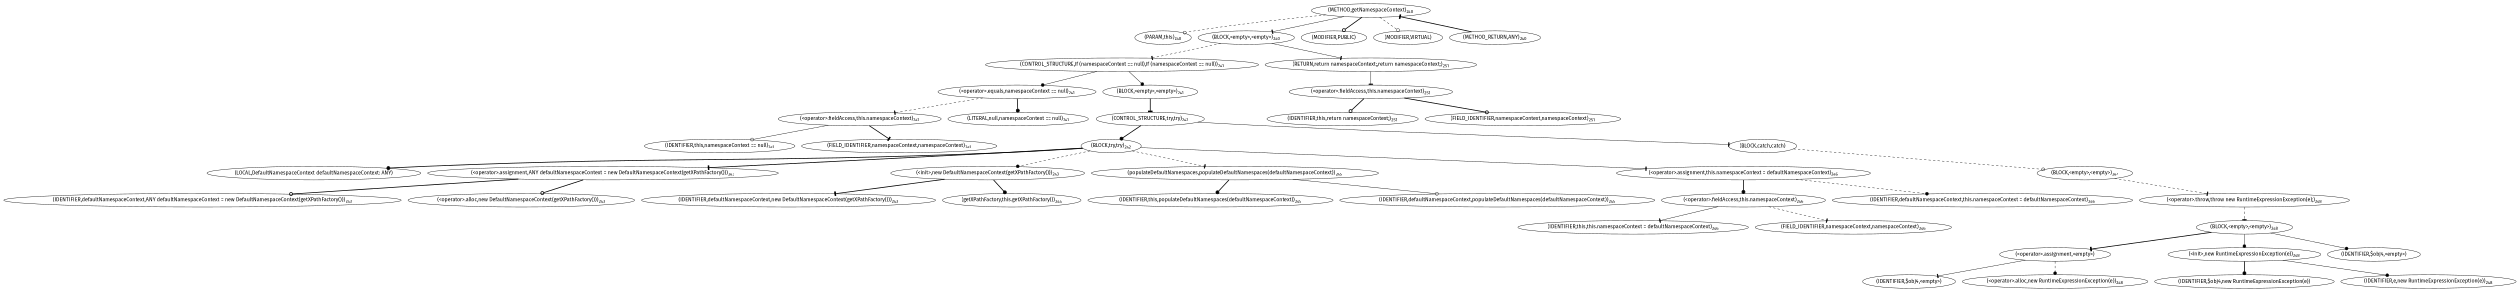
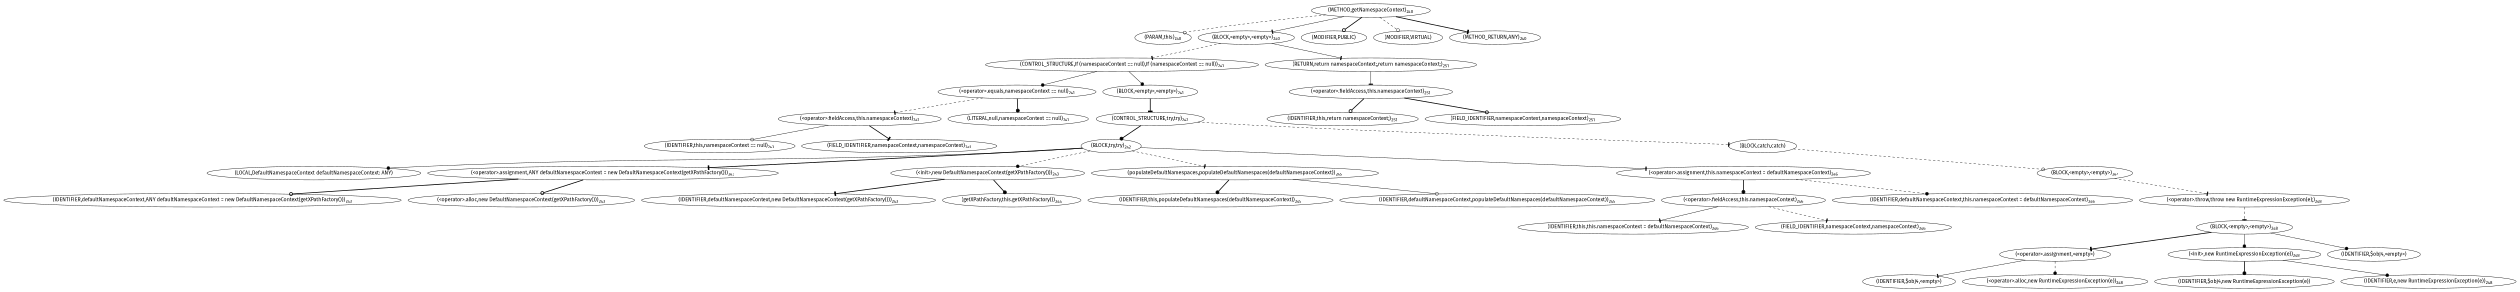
(1436, 24) -> (1431, 24)
(1463, 134) -> (1463, 134)
(771, 145) -> (771, 145)
(736, 159) -> (736, 159)
